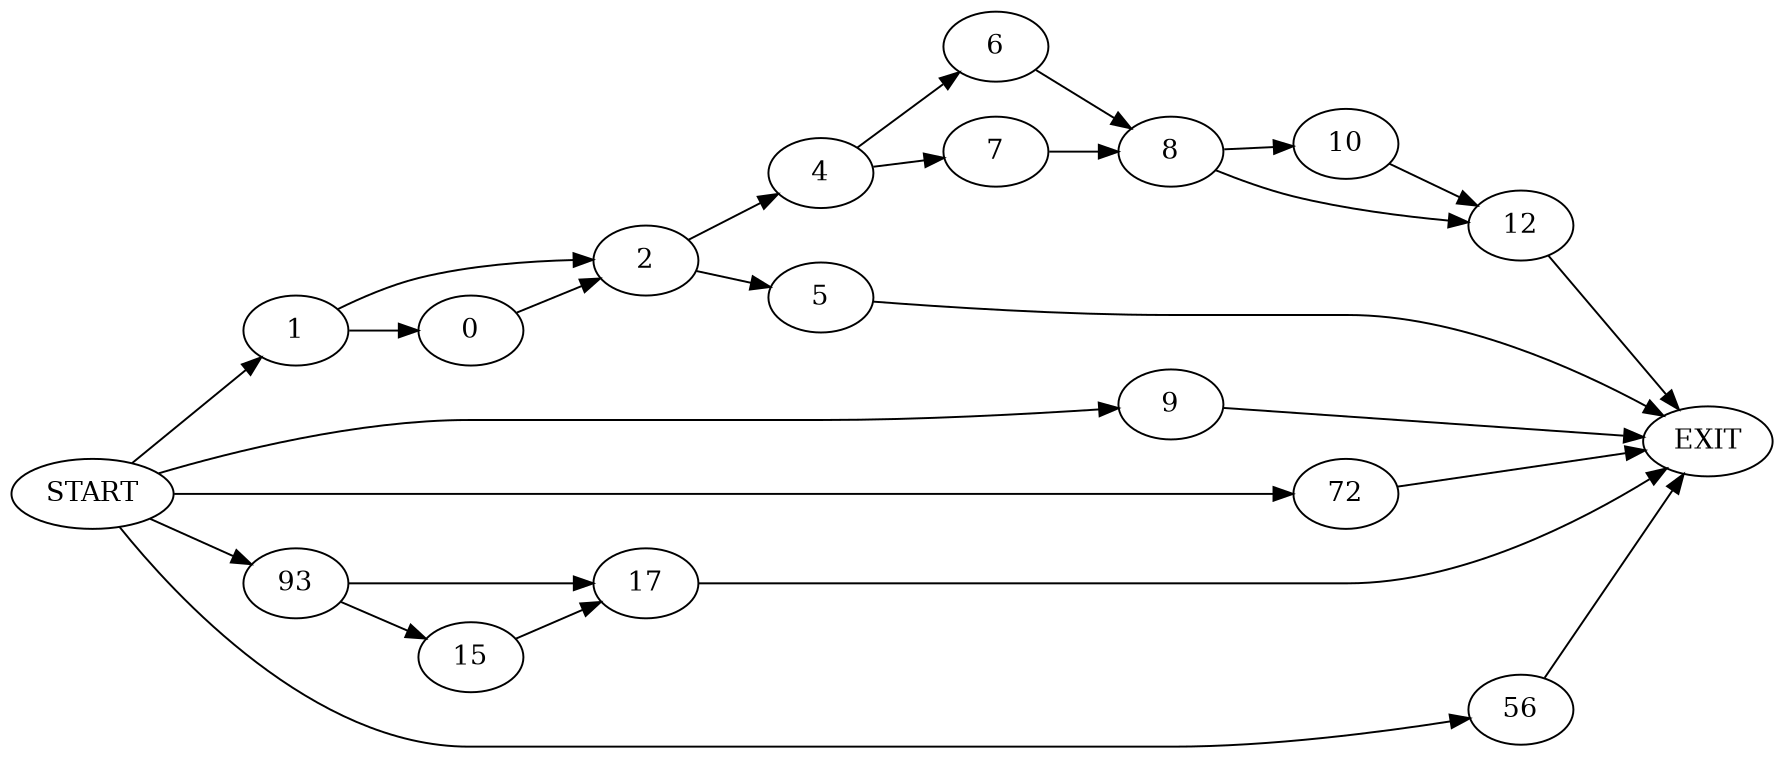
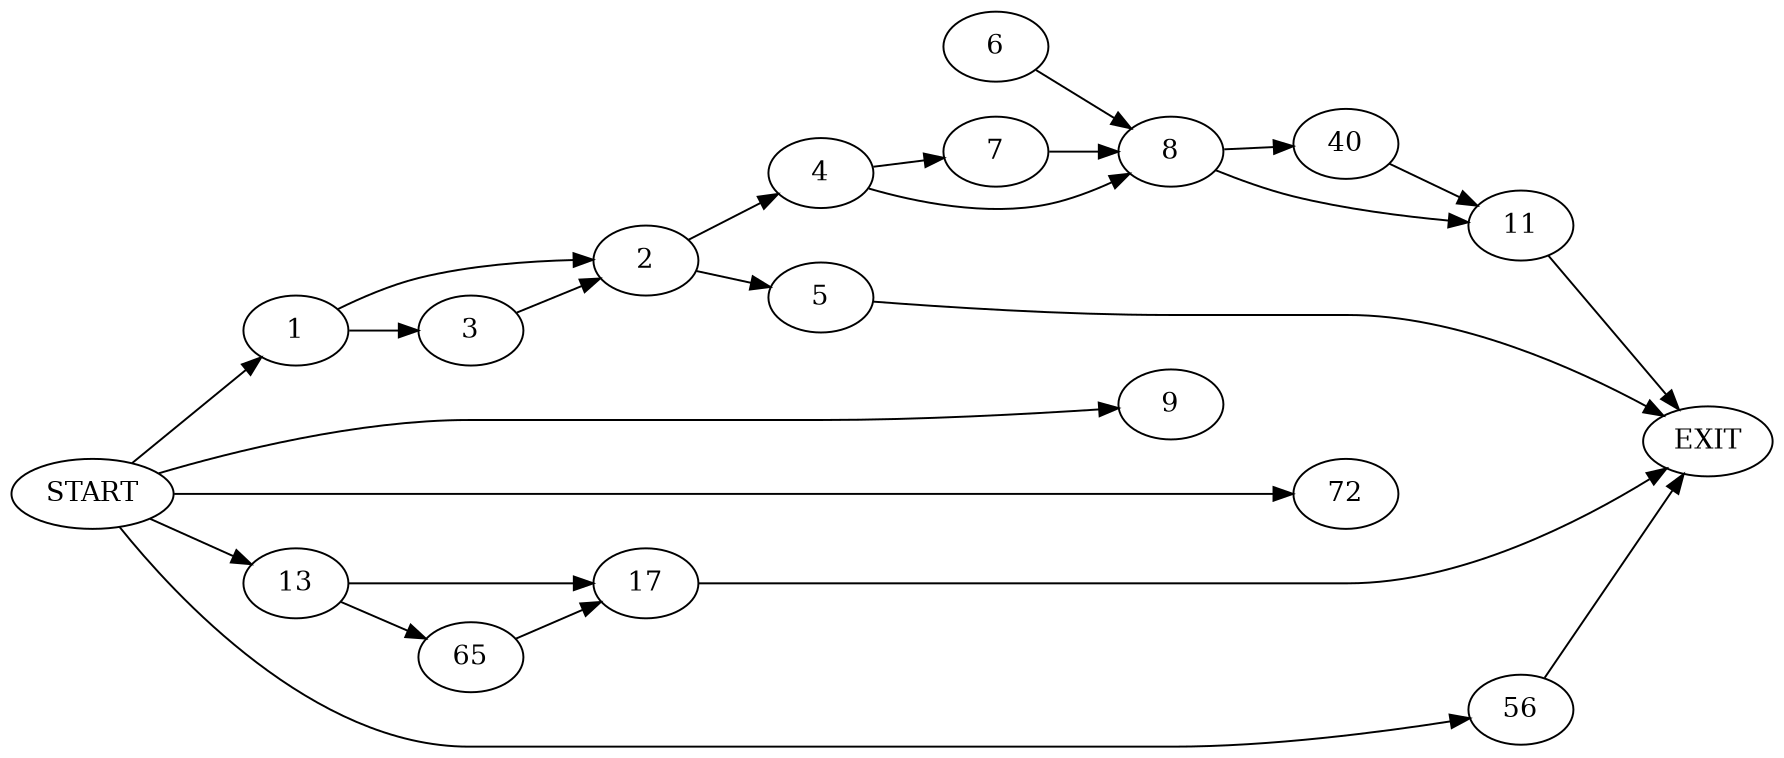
(900, 116) -> (991, 209)
(1346, 144) -> (1346, 144)
(1521, 226) -> (1521, 226)
(471, 331) -> (471, 331)
(1424, 422) -> none
(1512, 470) -> none
(296, 583) -> (296, 583)
(471, 657) -> (471, 657)
